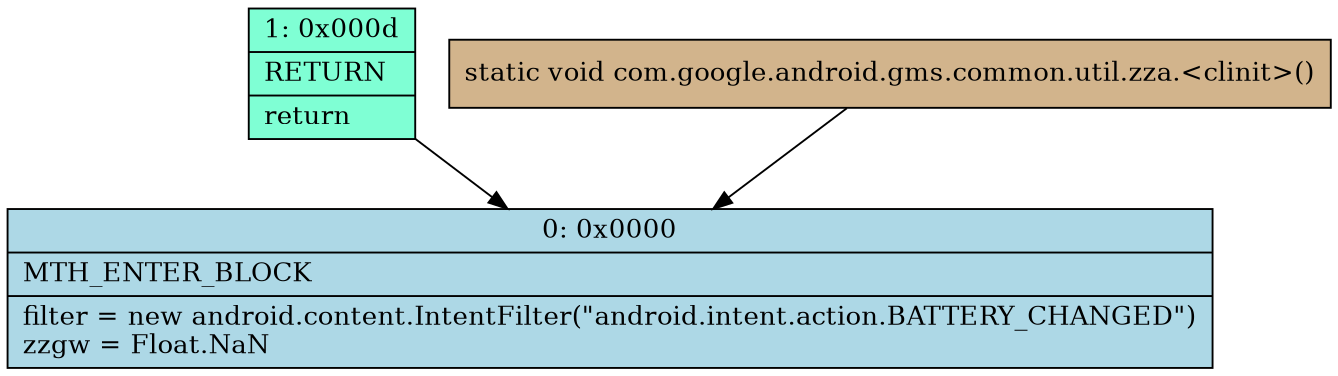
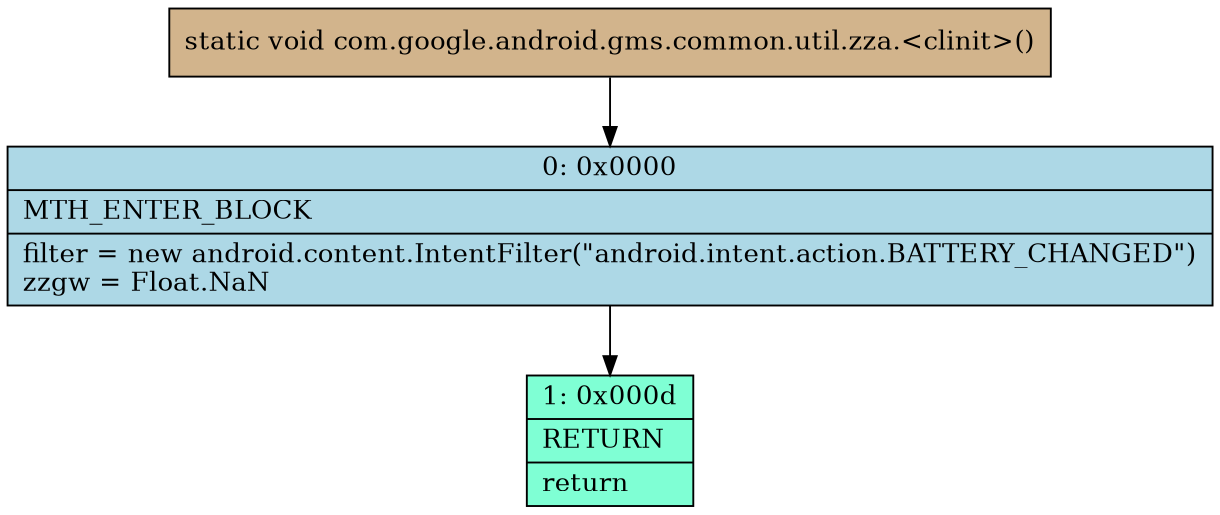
(454, 168) -> (610, 331)
